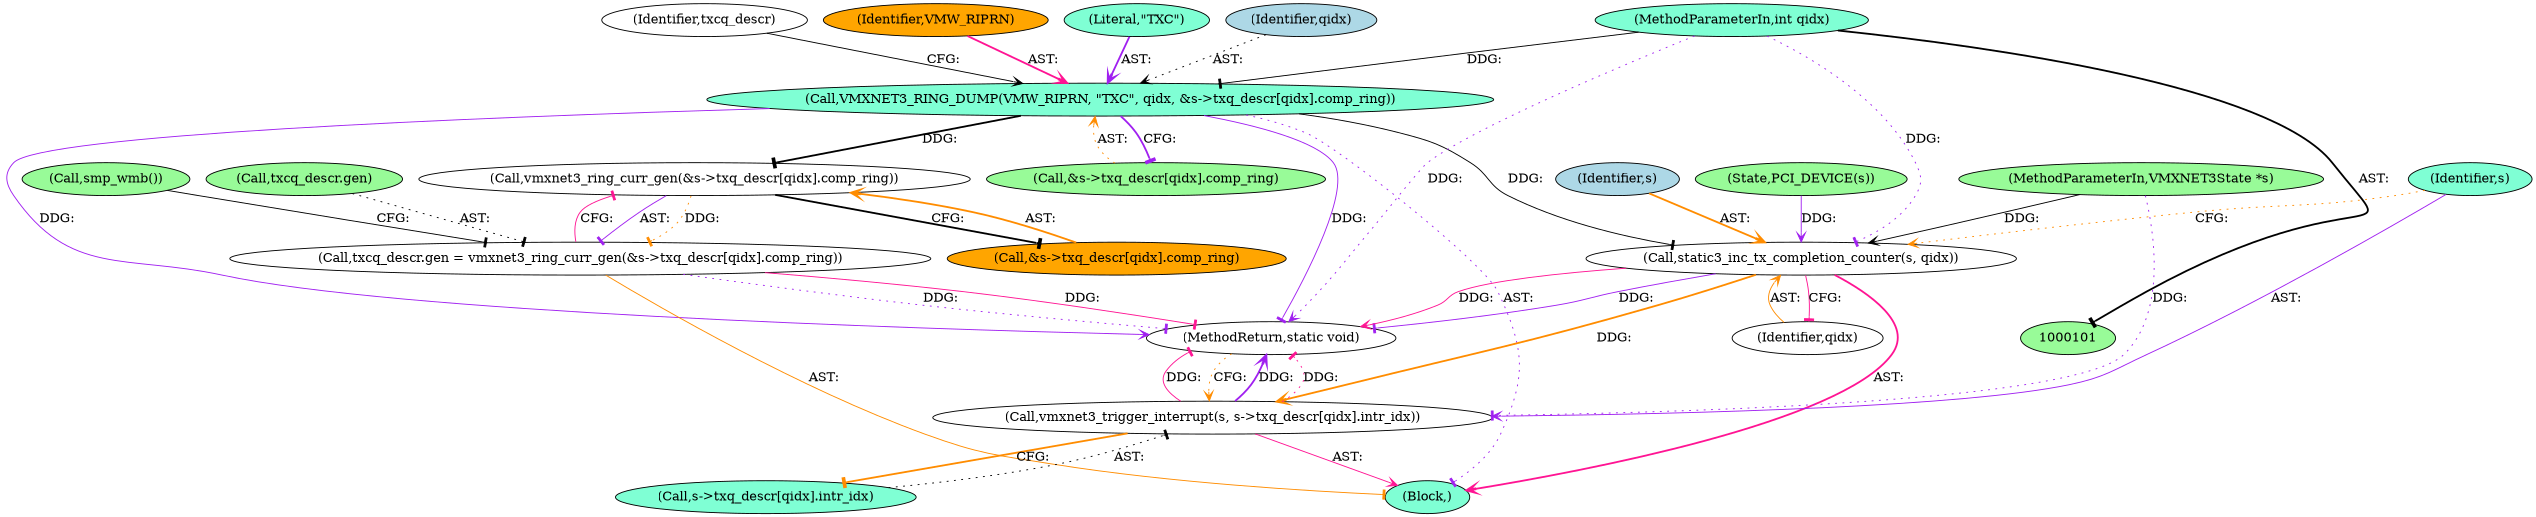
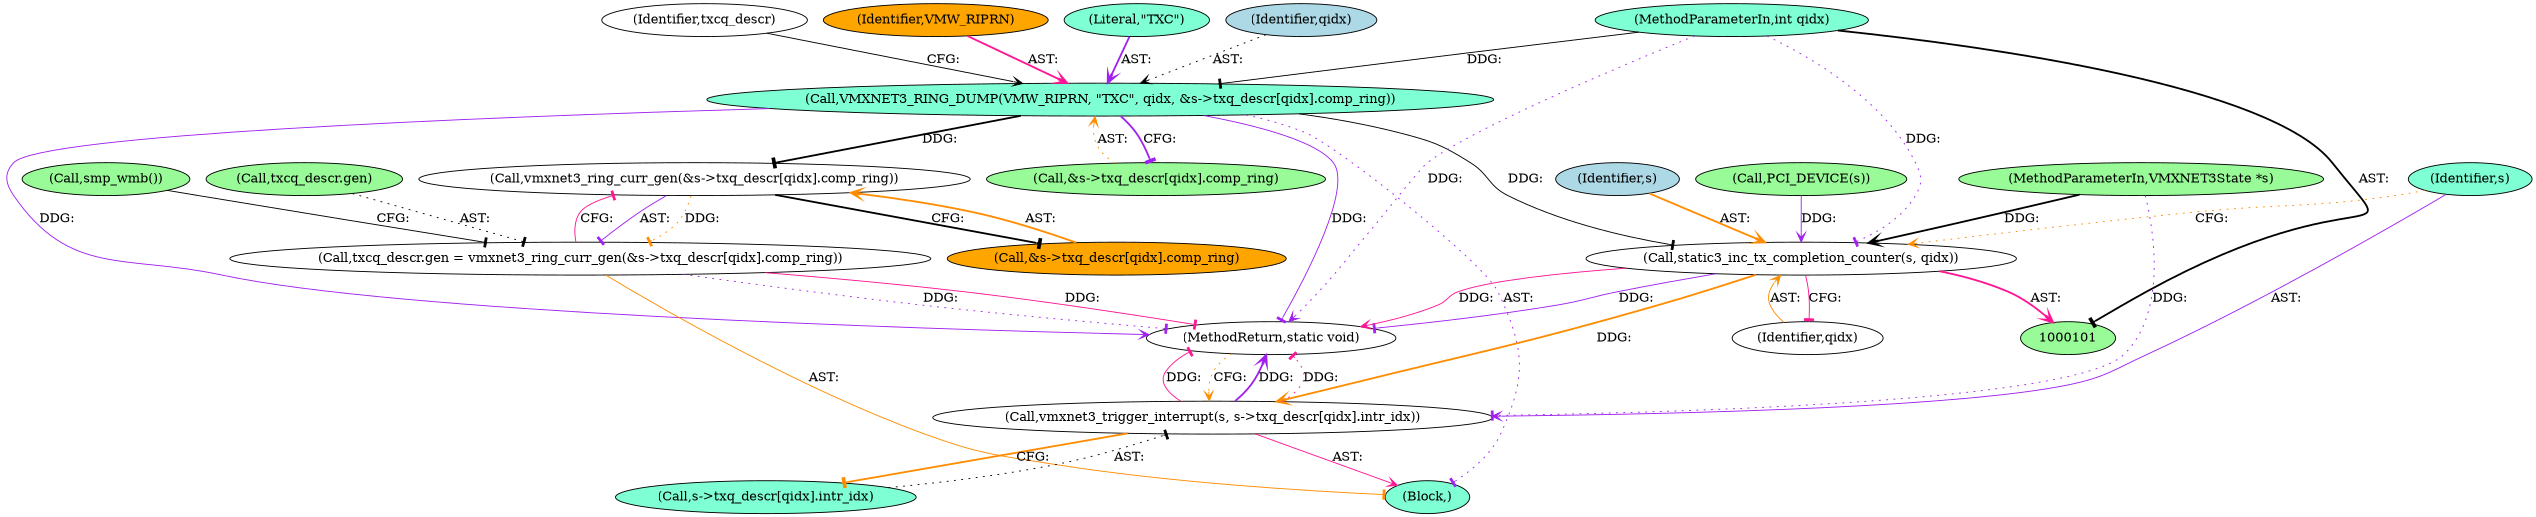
(1801, 179) -> (1801, 179)
(1979, 218) -> (1979, 218)
(1745, 429) -> (1996, 287)
